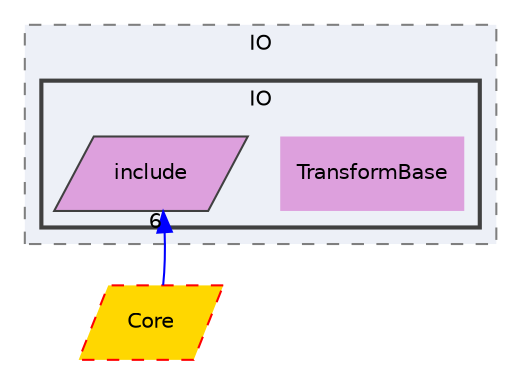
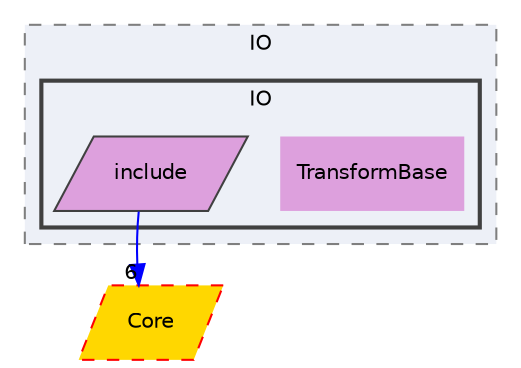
(165, 259) -> (137, 238)
